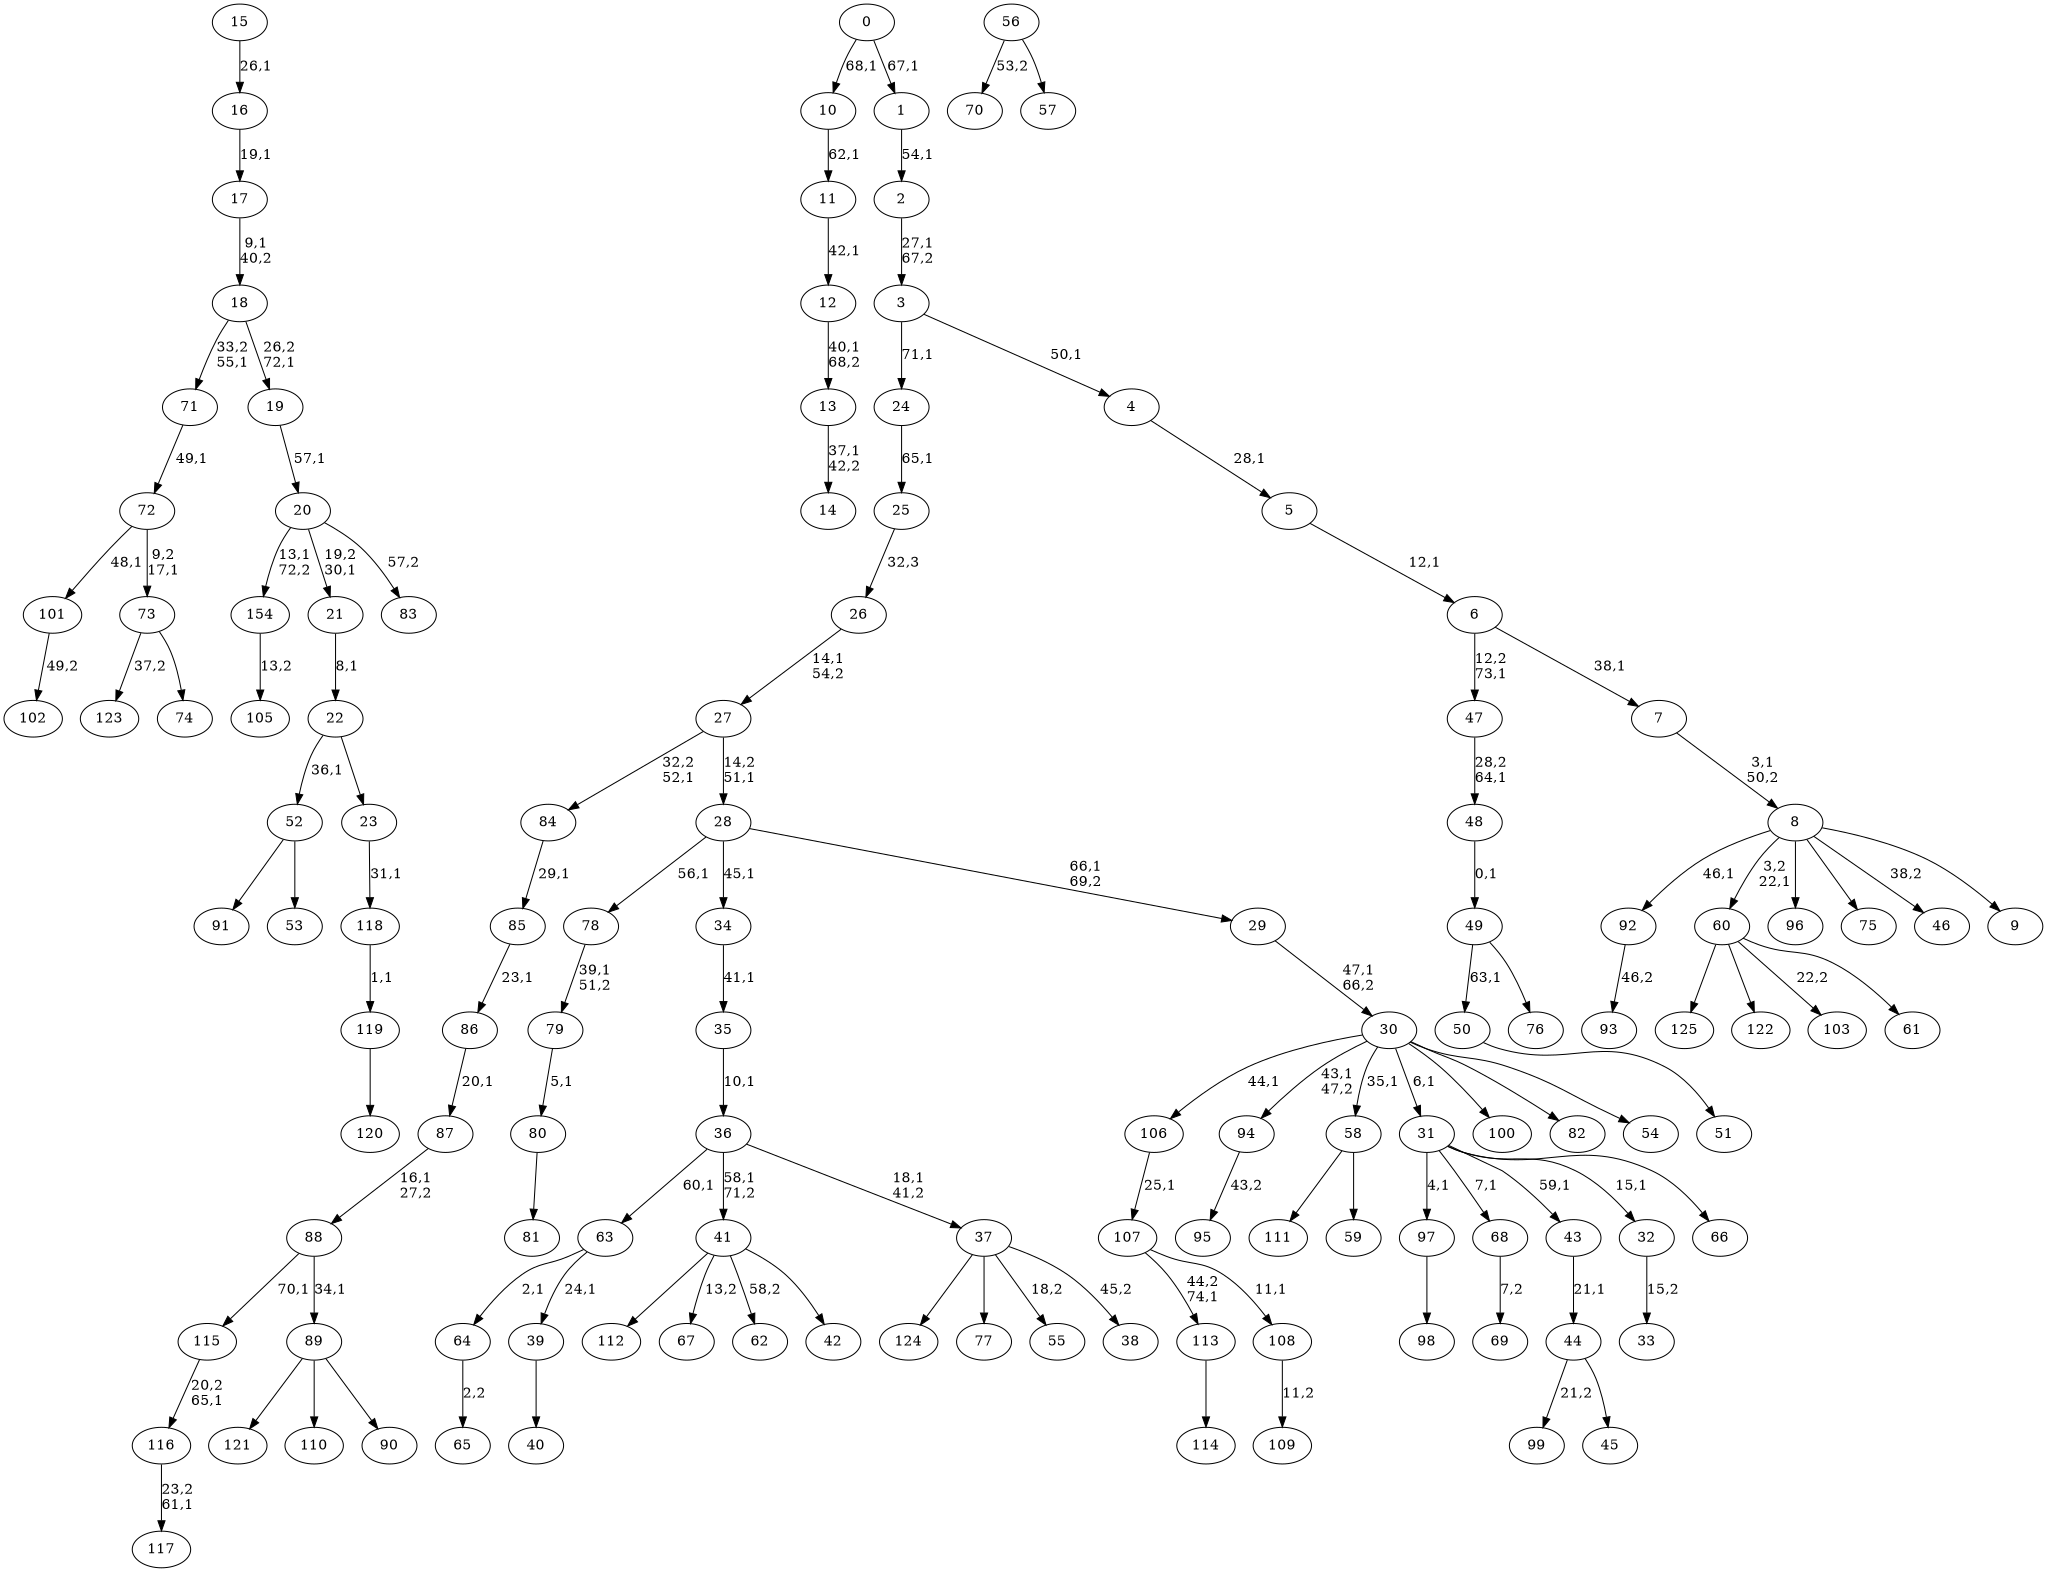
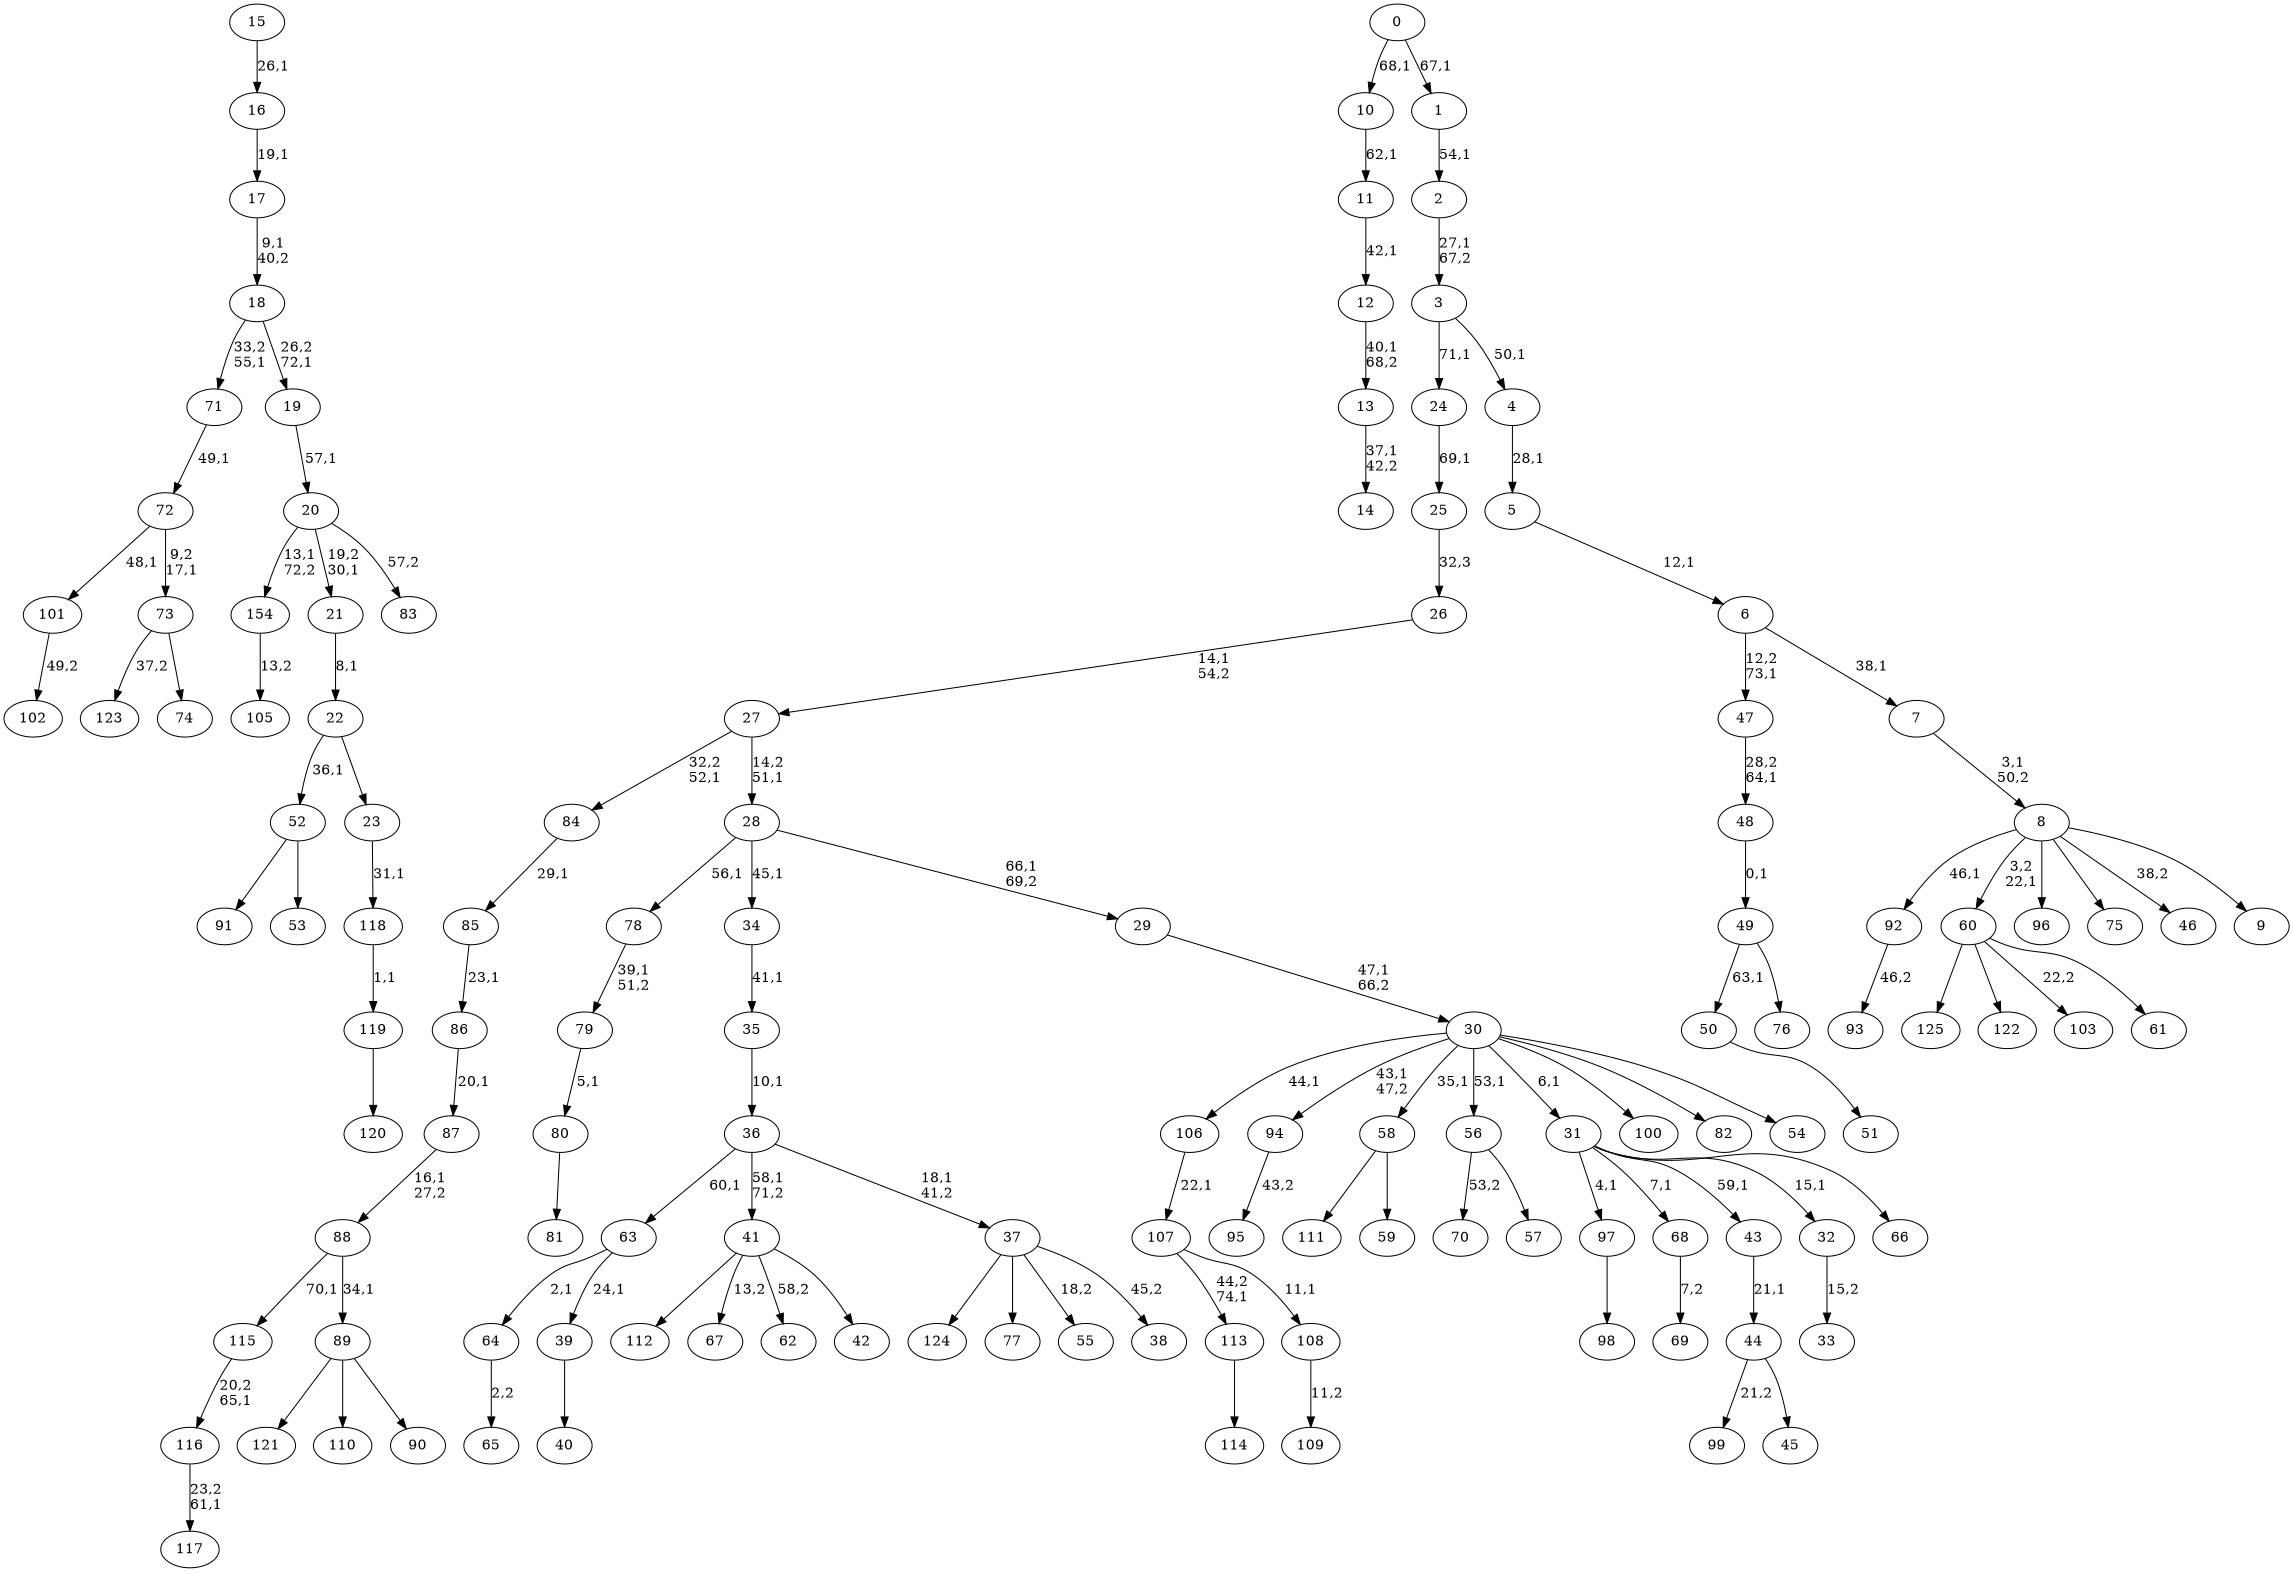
(918, 459) -> (1455, 459)
none -> (1474, 1077)
(1160, 1186) -> (1197, 1186)
